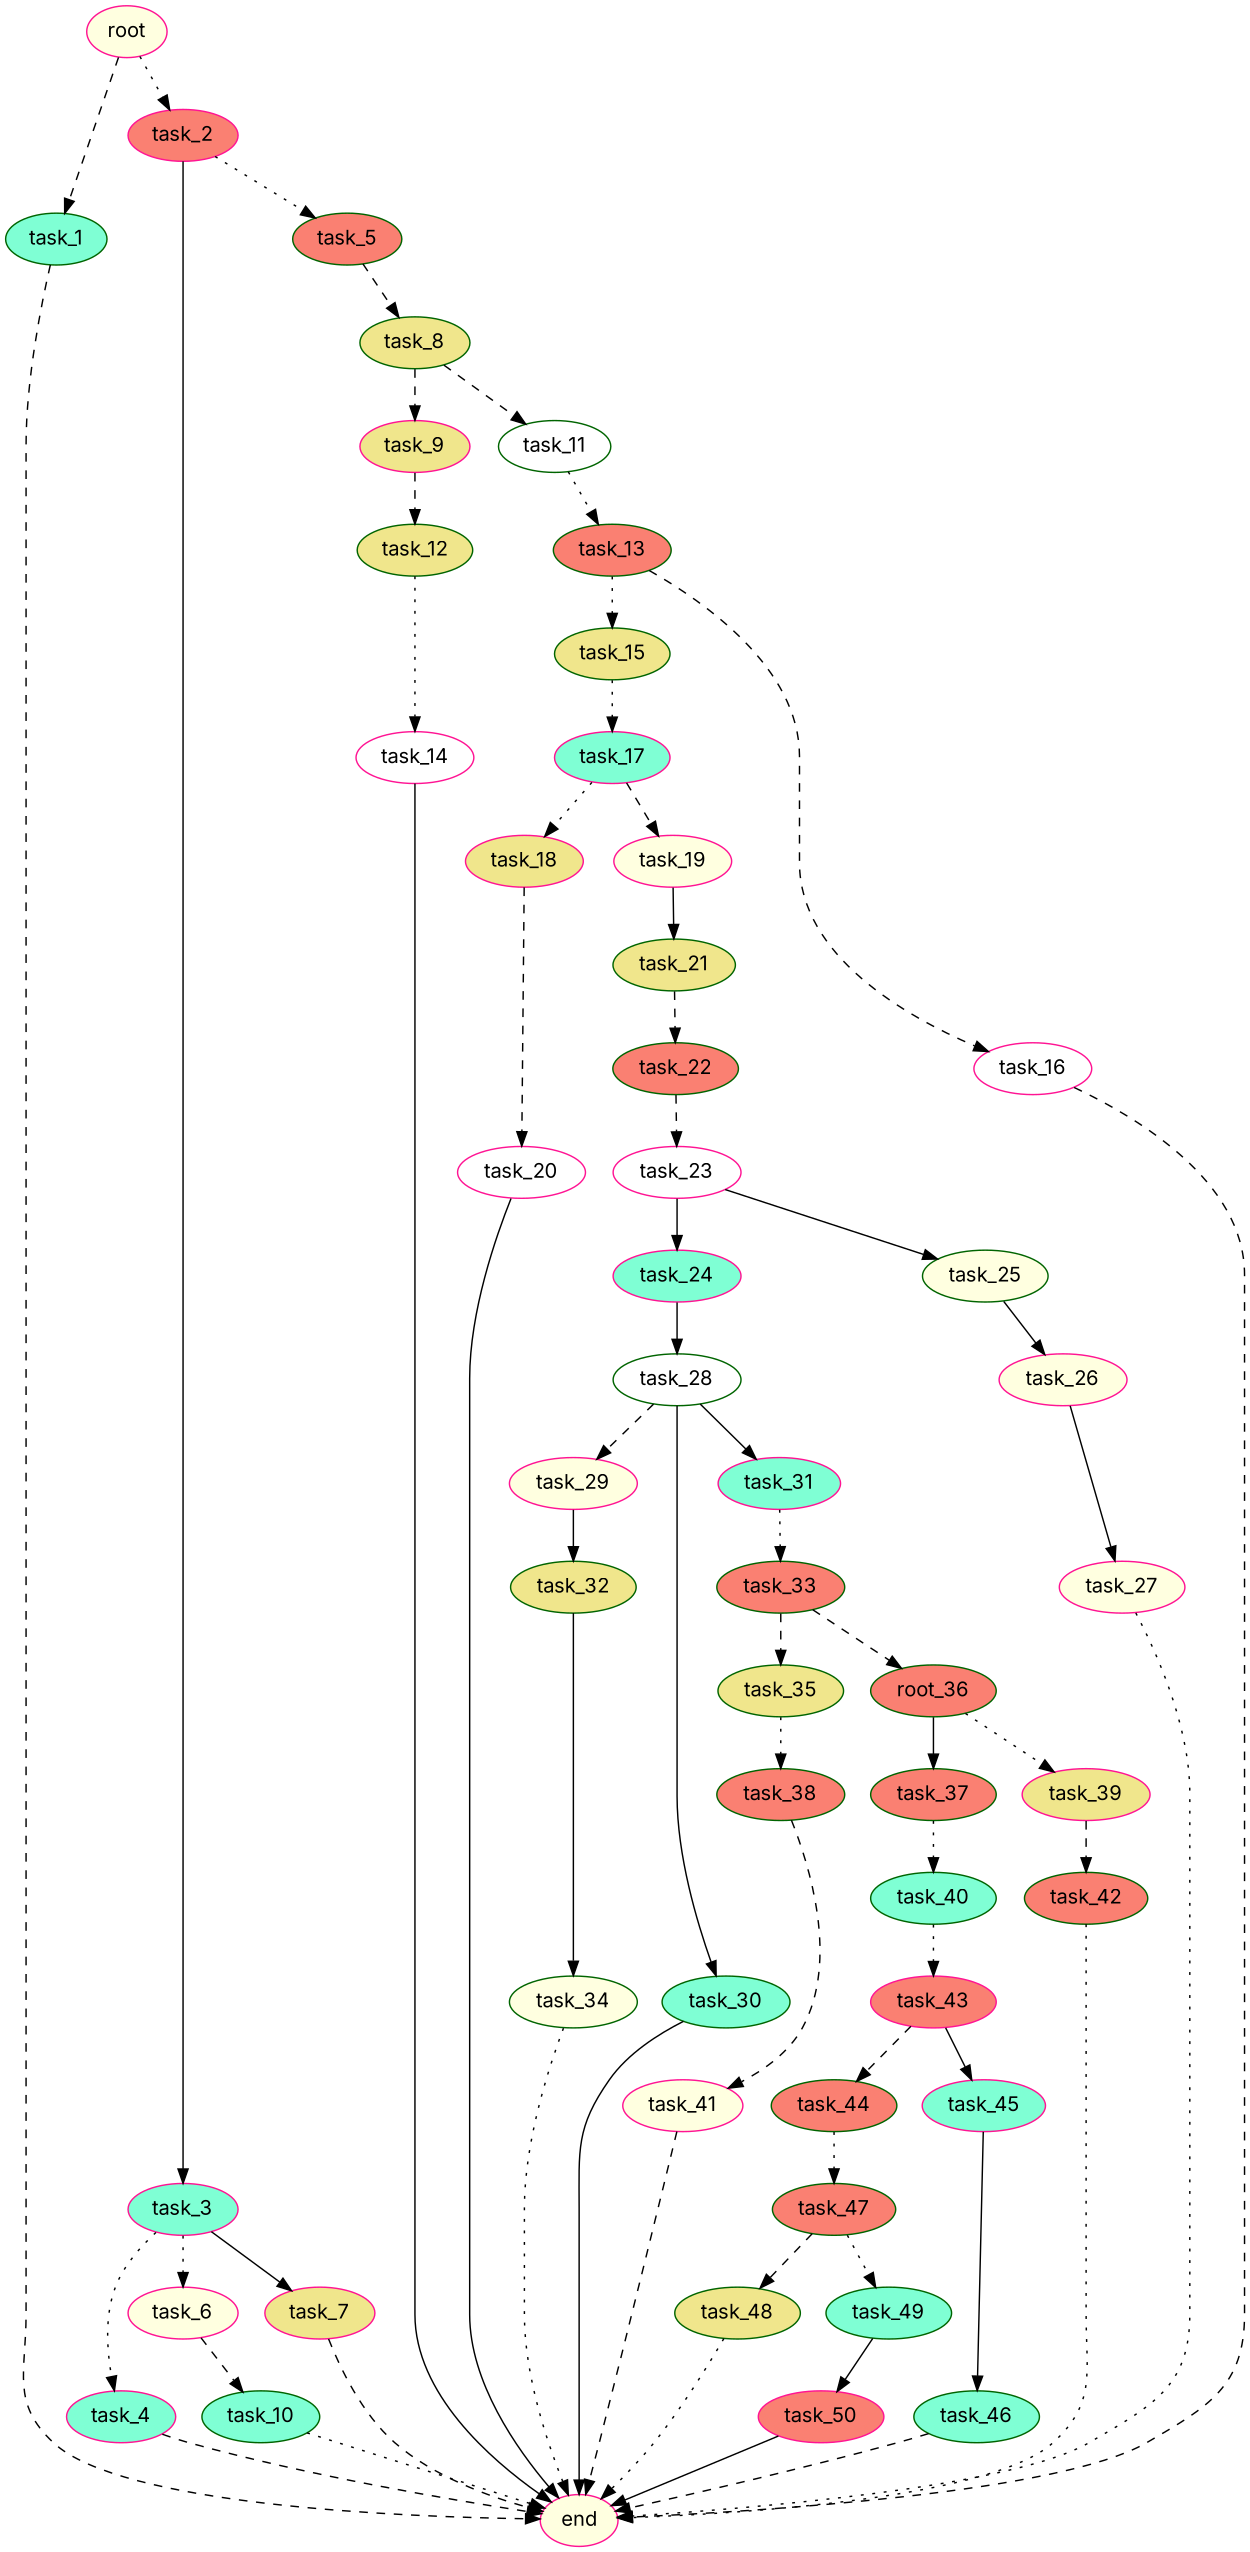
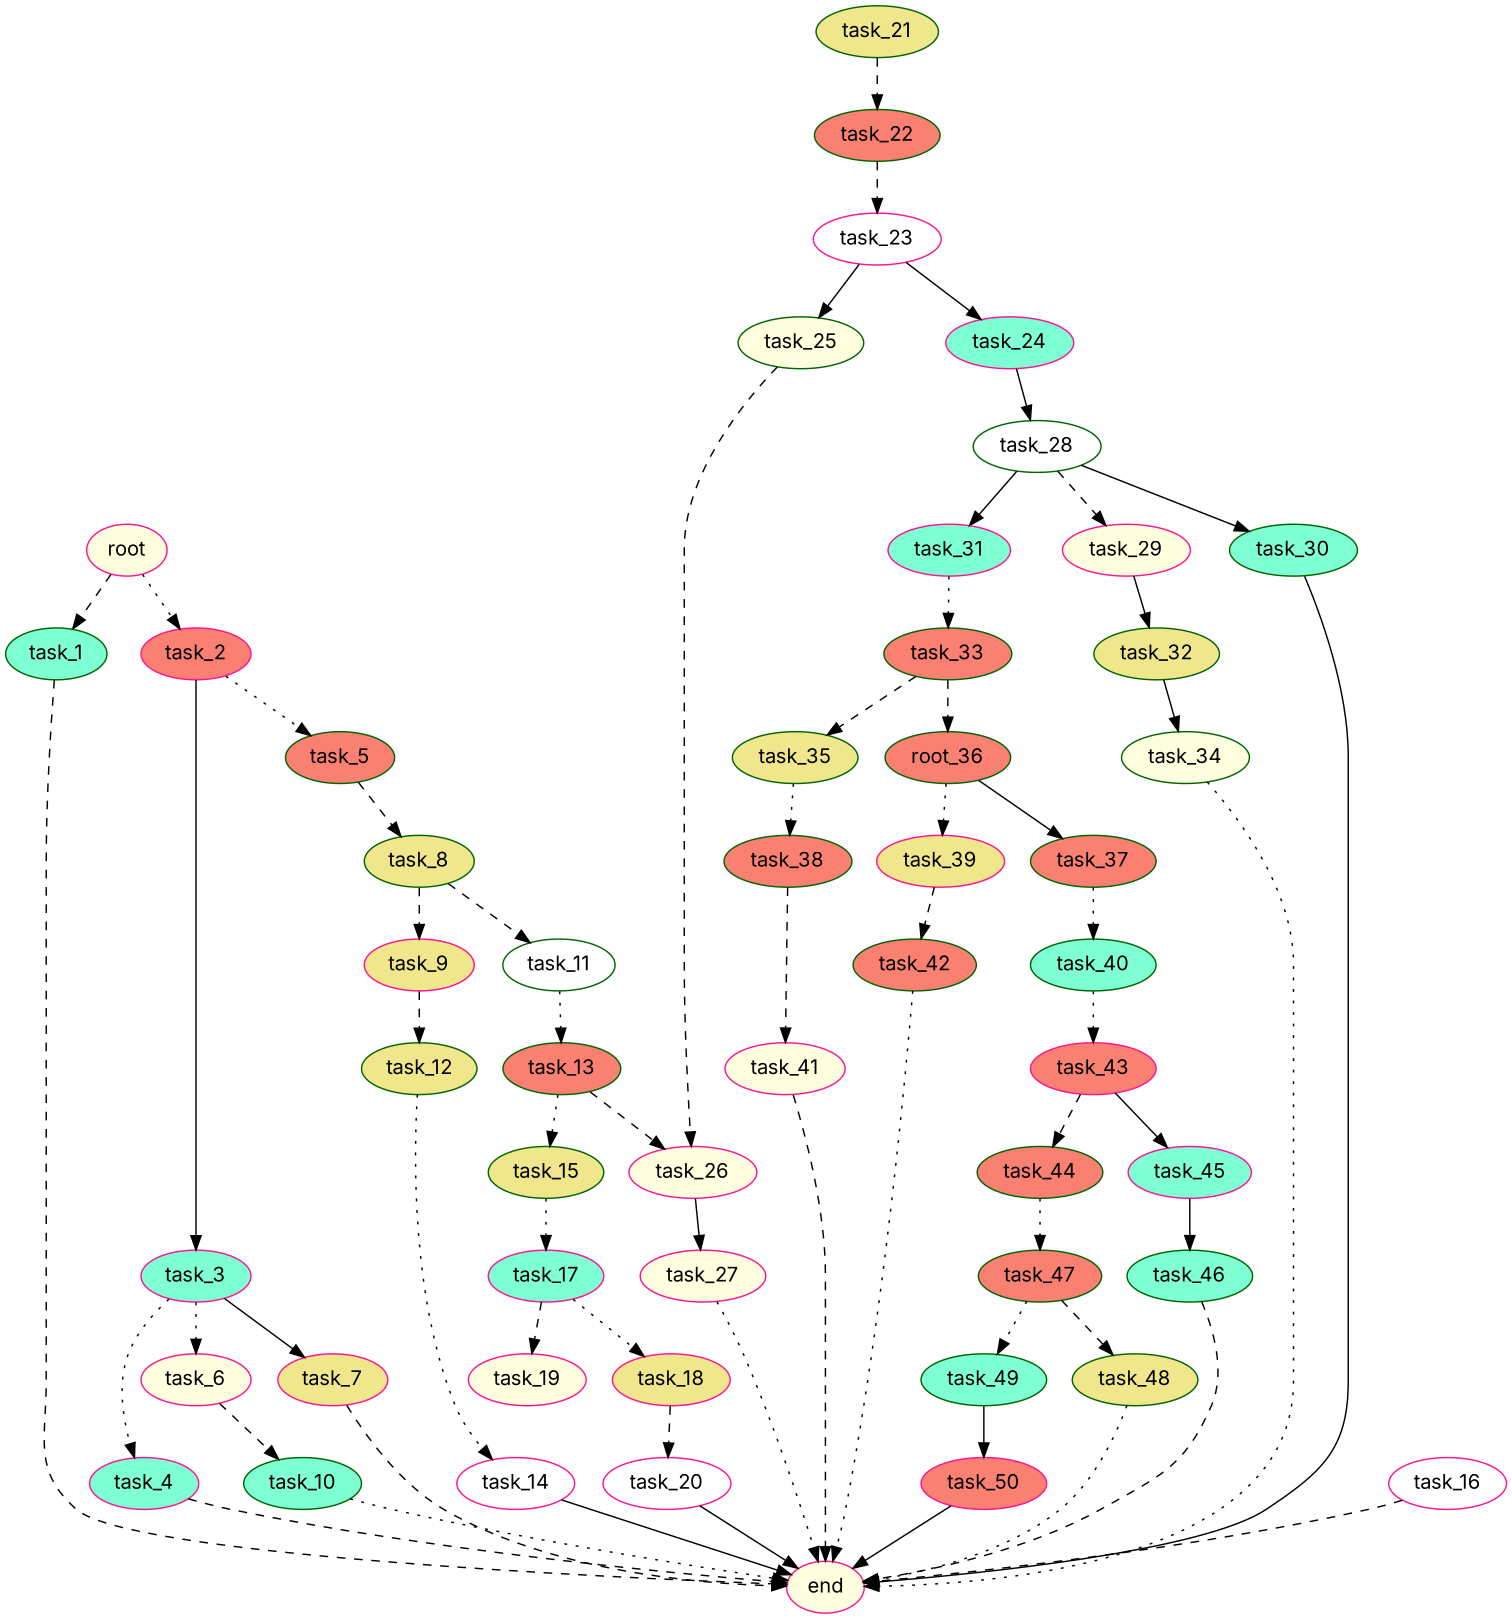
(799, 818) -> (621, 1116)
(673, 906) -> none
(1020, 1322) -> (684, 736)
